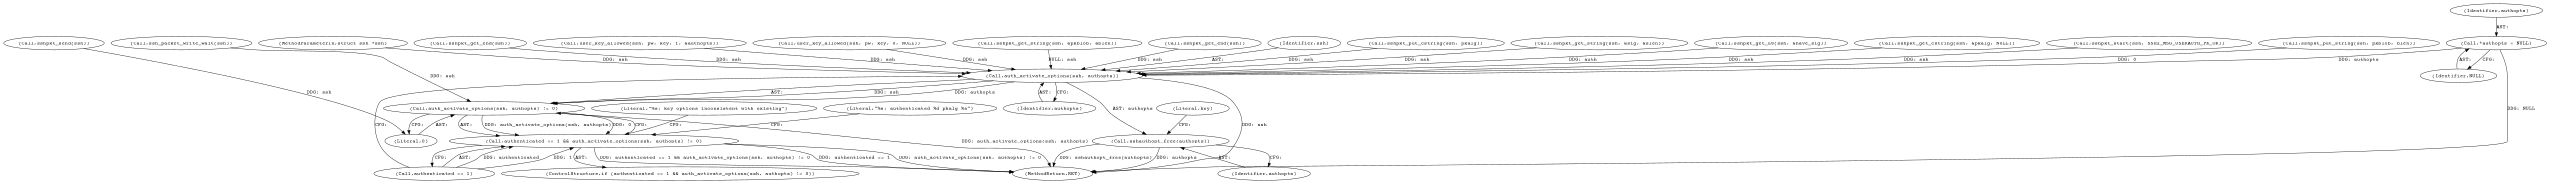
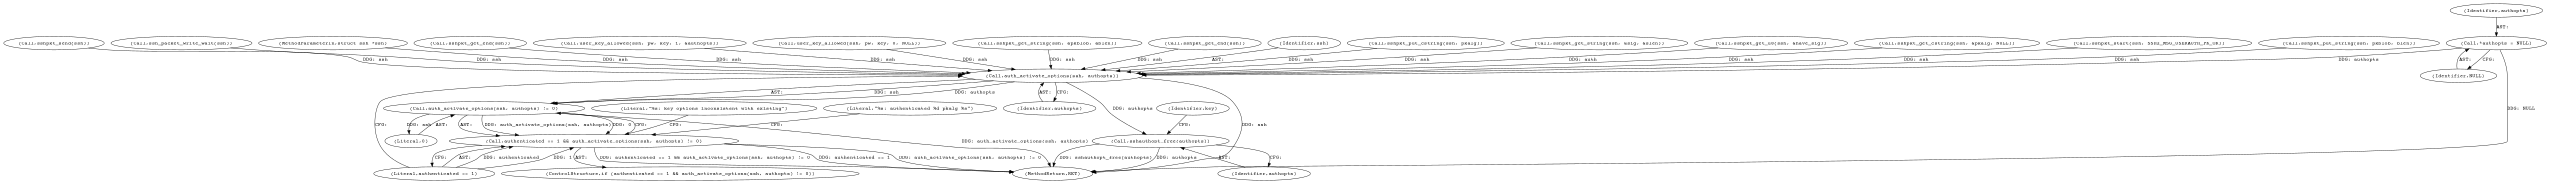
(354, 53) -> (595, 67)
(1063, 59) -> (1063, 59)
(2127, 59) -> (2127, 59)
(246, 80) -> (522, 70)
(1133, 108) -> (1133, 108)
(1193, 108) -> (1193, 108)
(419, 125) -> (419, 125)
(434, 174) -> (434, 174)
